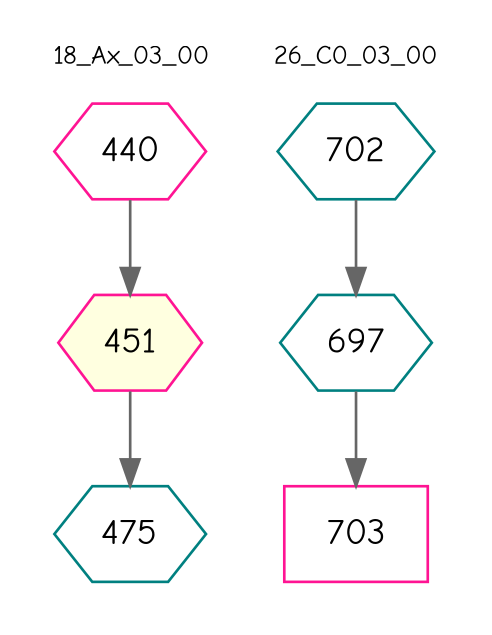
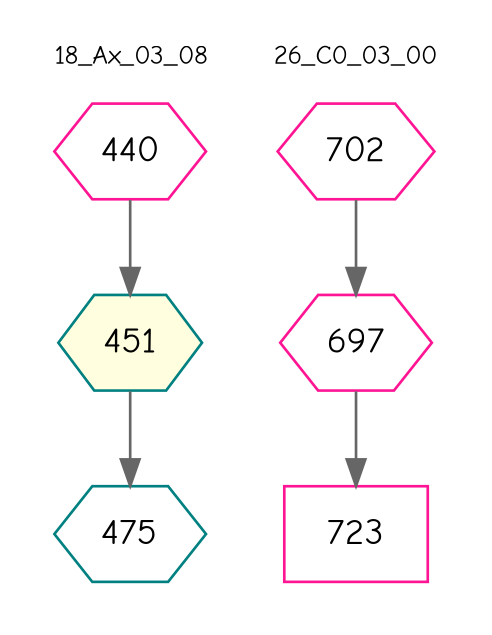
(132, 57) -> (132, 57)
(356, 151) -> (356, 151)
(130, 343) -> (130, 343)
(356, 343) -> (356, 343)
(356, 534) -> (356, 534)
